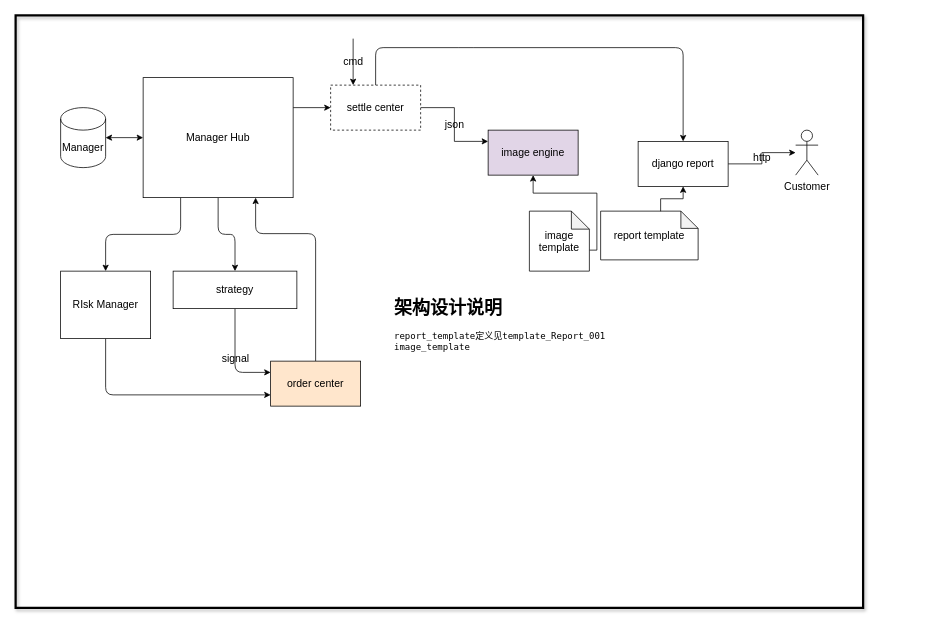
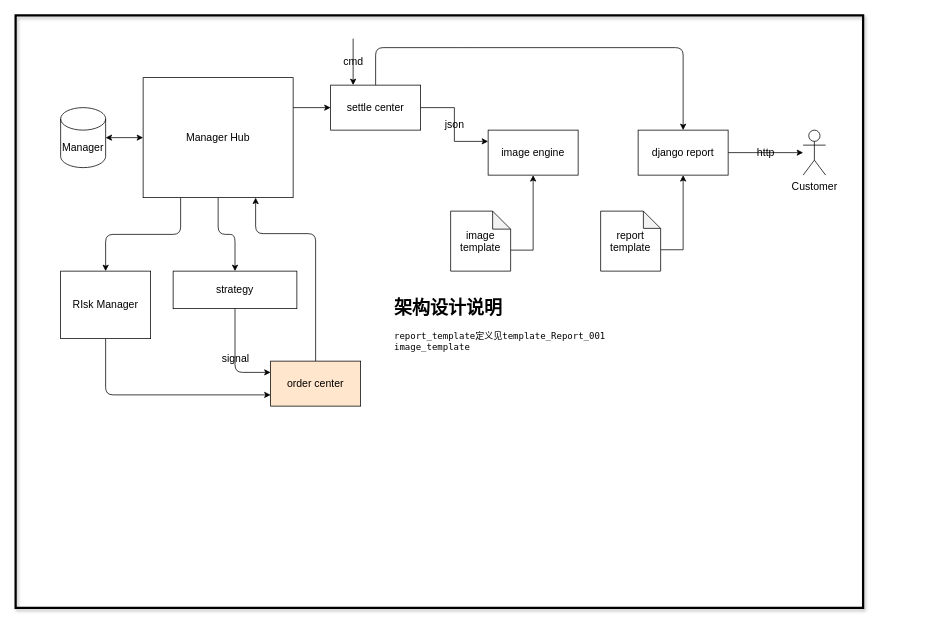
(375, 108) -> (375, 108)
(533, 153) -> (533, 153)
(807, 153) -> (814, 153)
(683, 164) -> (683, 153)
(649, 236) -> (630, 241)
(559, 241) -> (480, 241)
